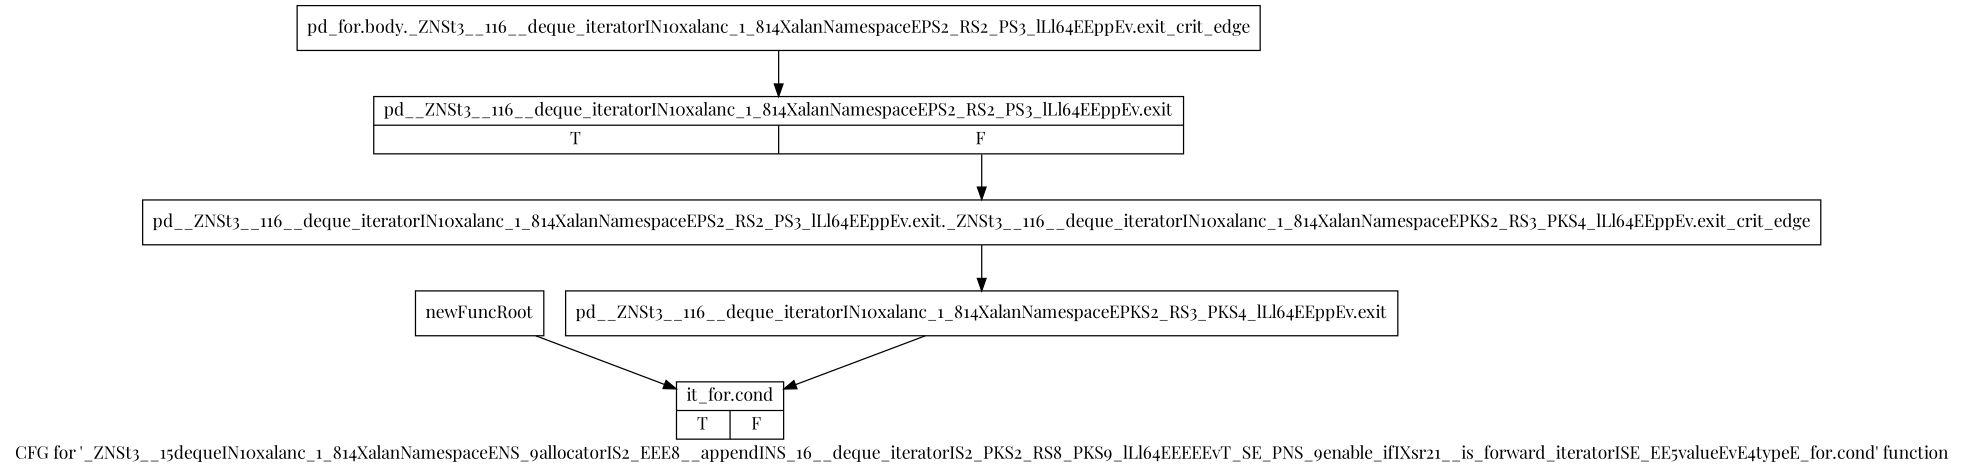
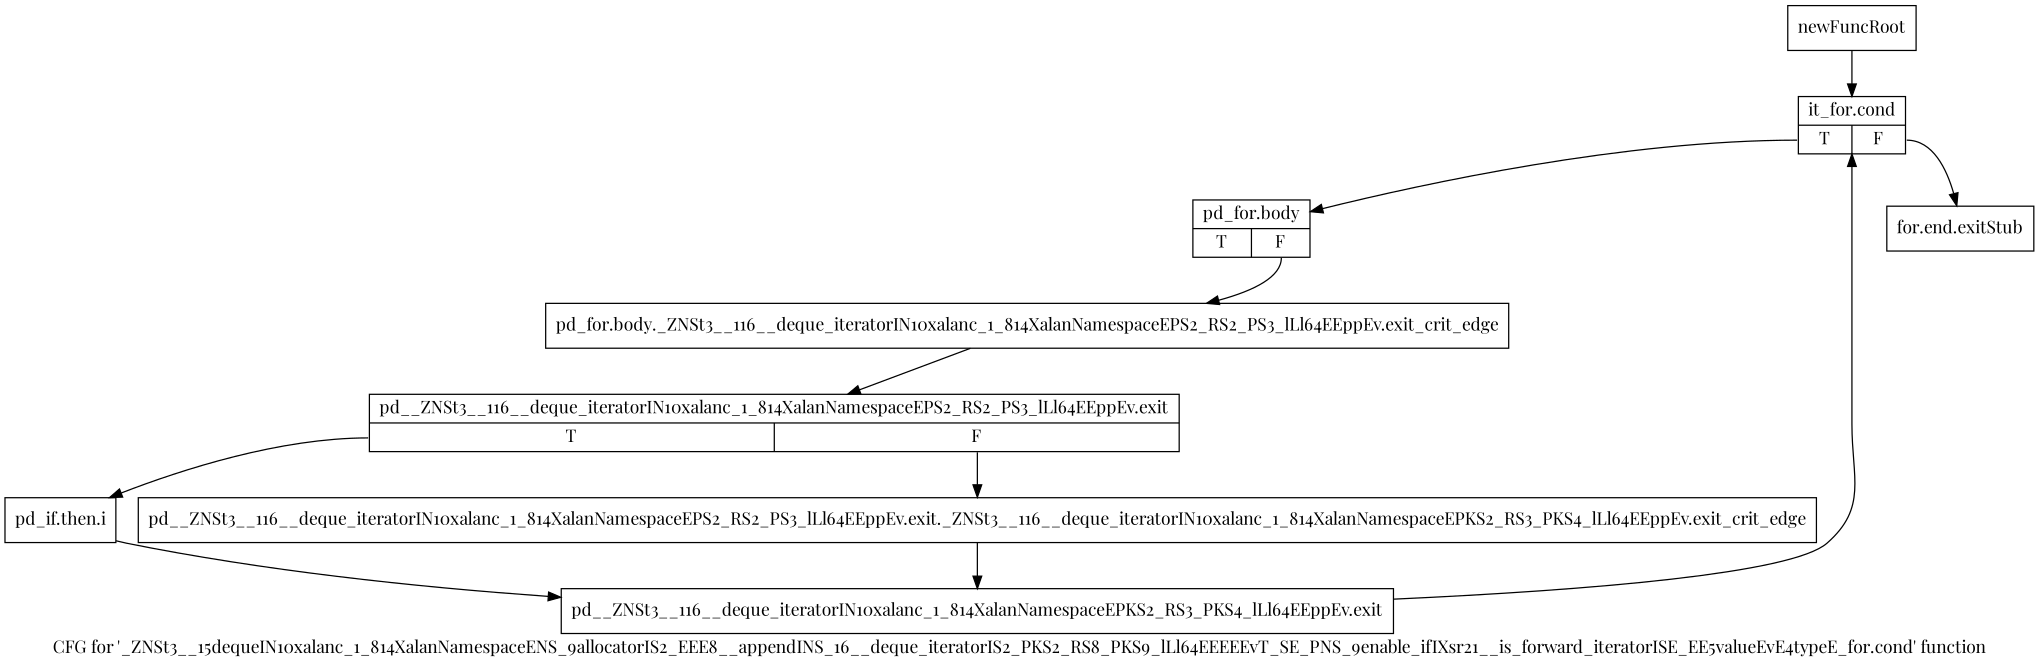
none -> (1251, 229)
none -> (1960, 229)
none -> (60, 520)
